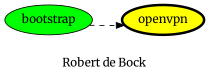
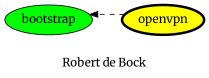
(103, 25) -> (111, 14)
